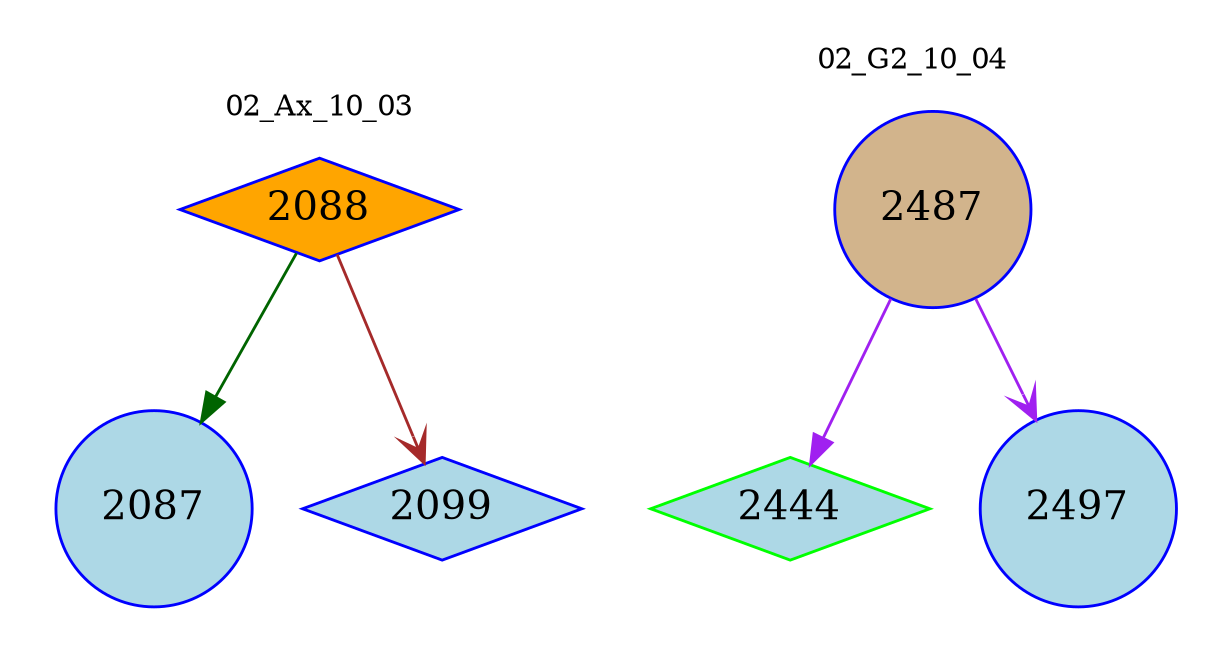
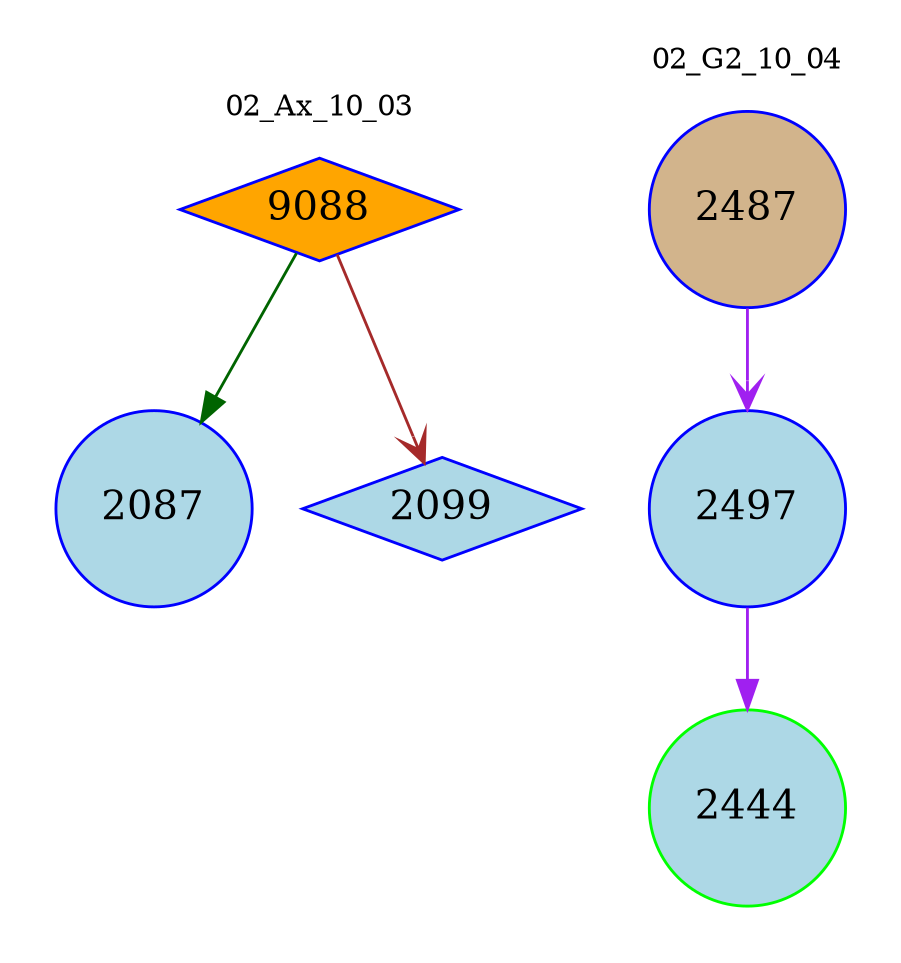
(320, 210) -> (320, 210)
(857, 368) -> (747, 644)
(790, 509) -> (747, 808)
